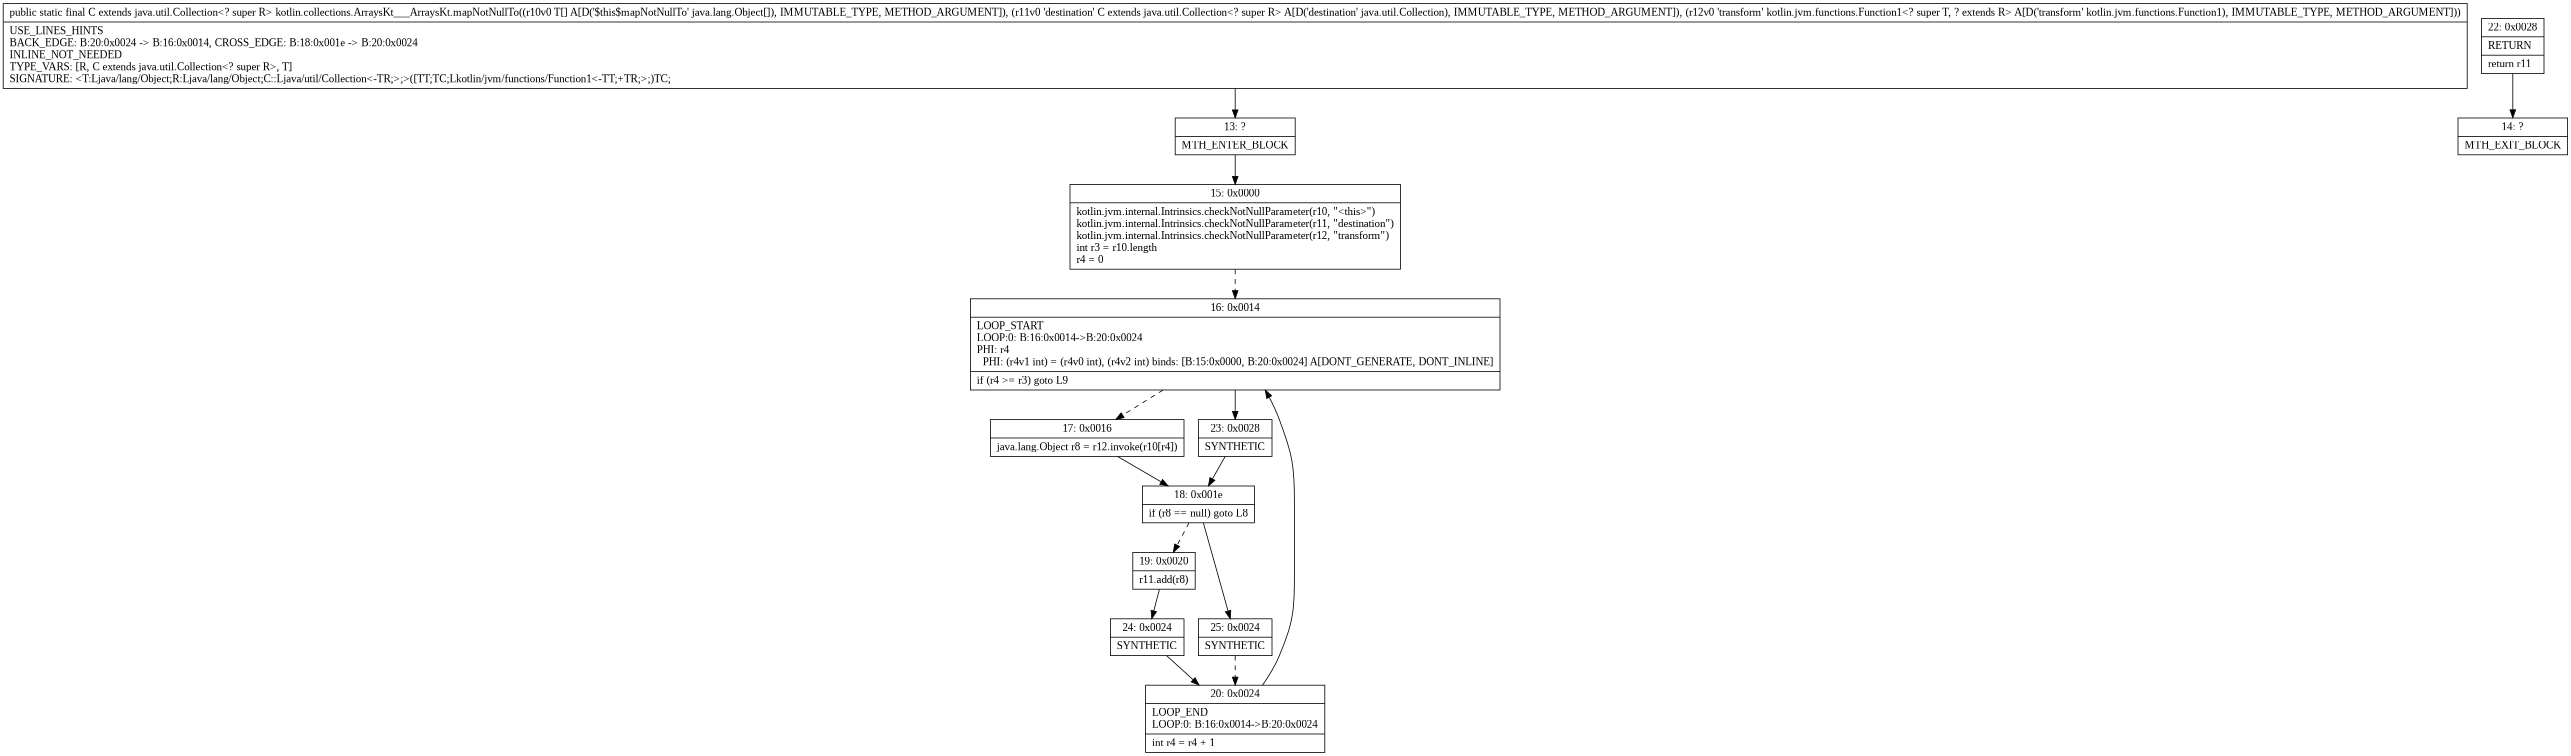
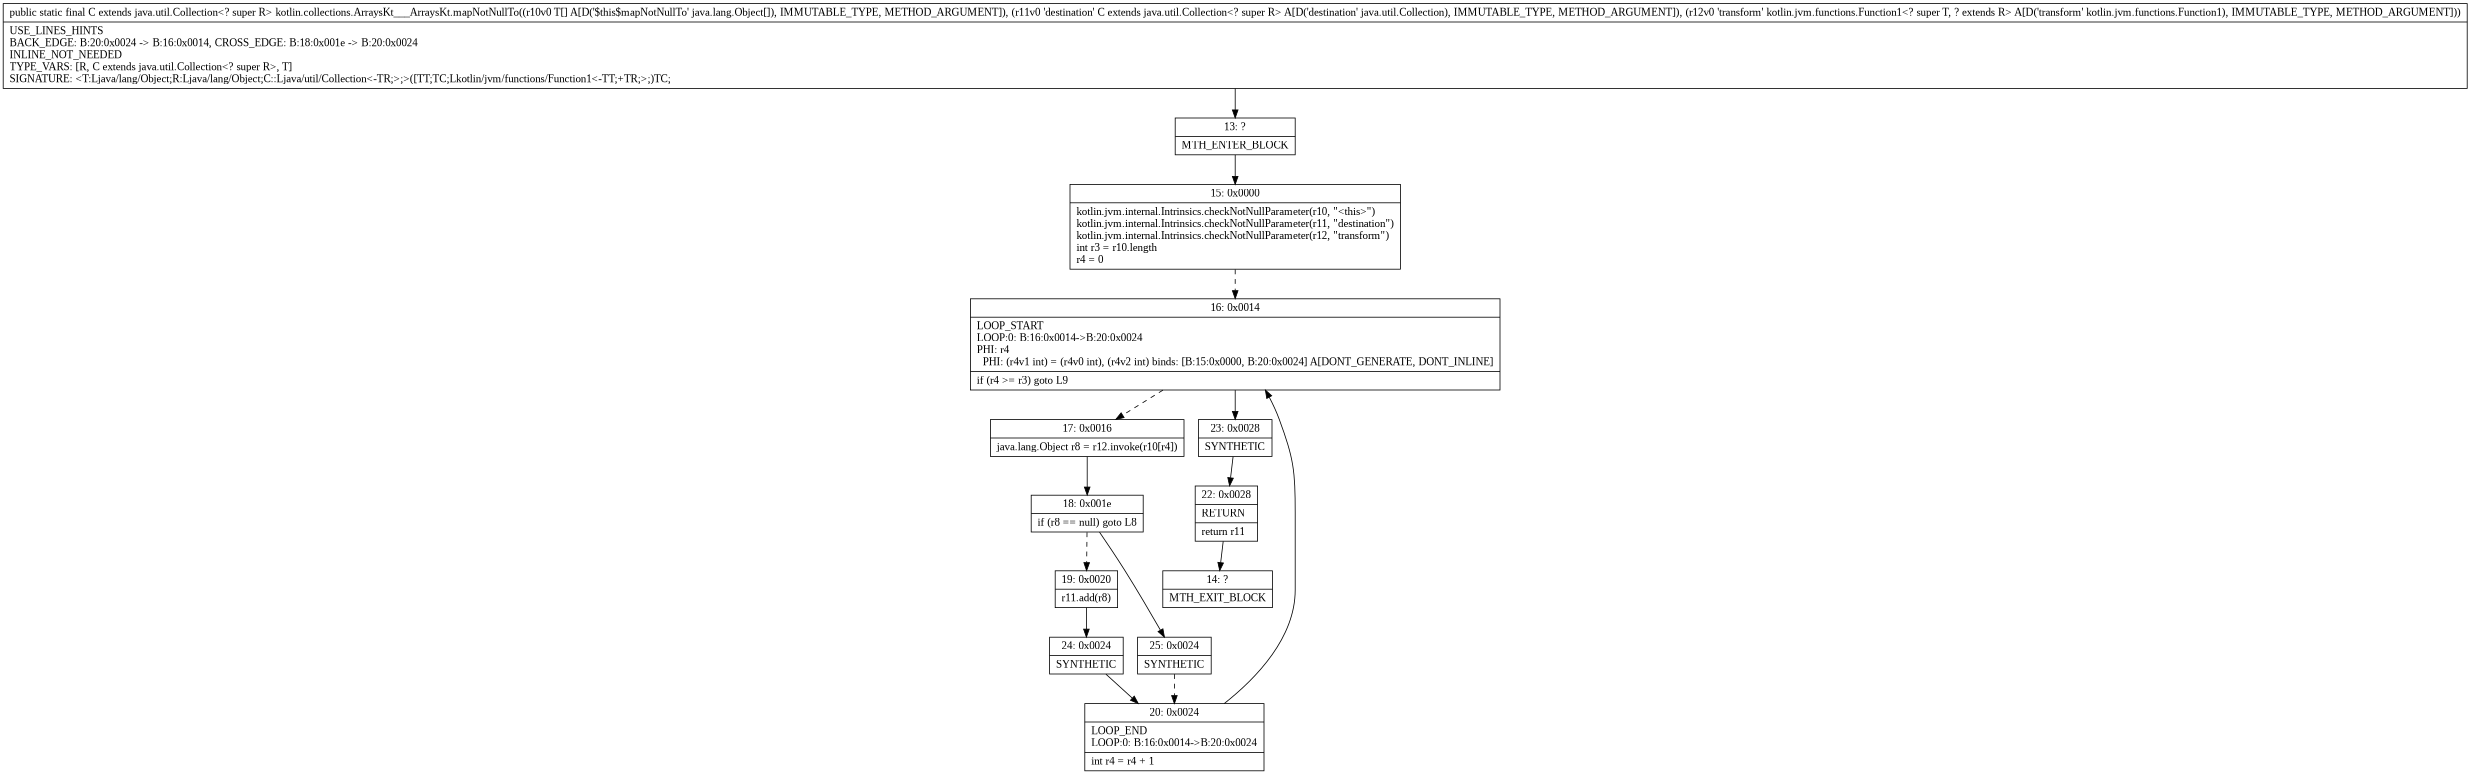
(1219, 468) -> (1232, 467)
